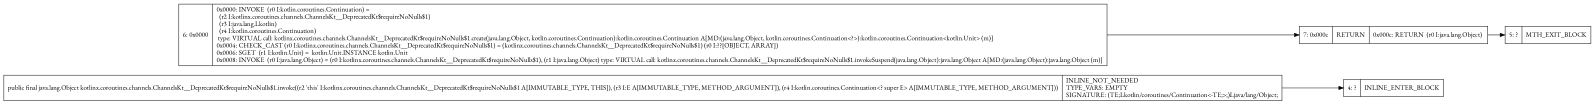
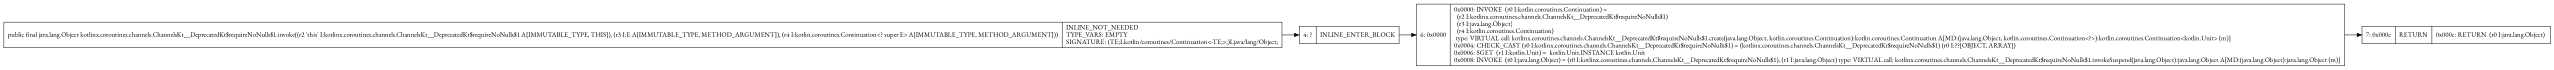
(247, 24) -> (1483, 24)
none -> (1405, 35)
(1548, 35) -> none
